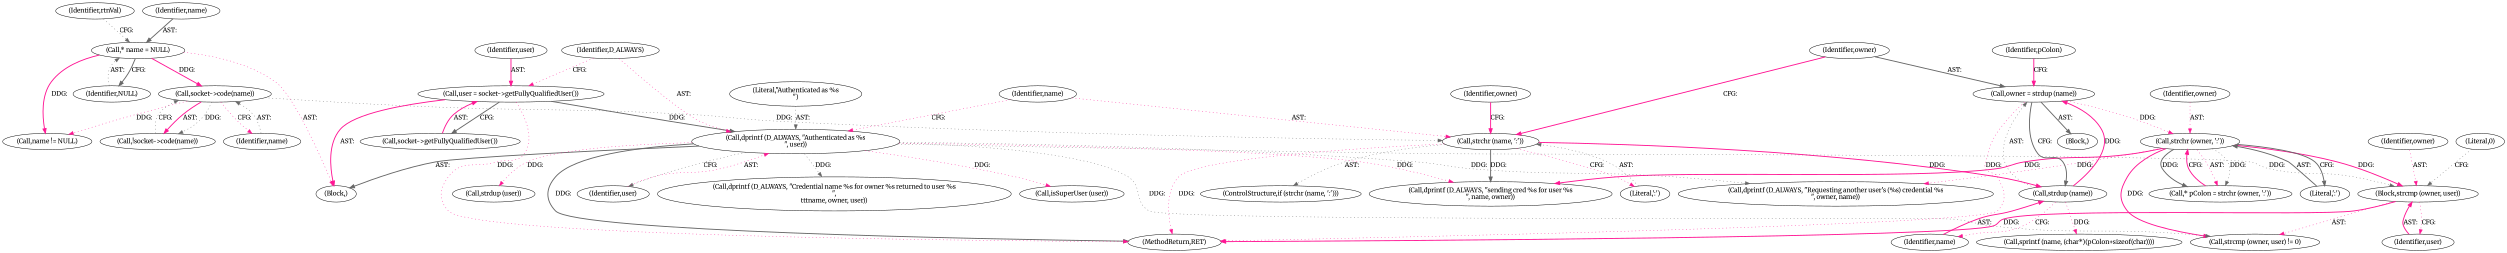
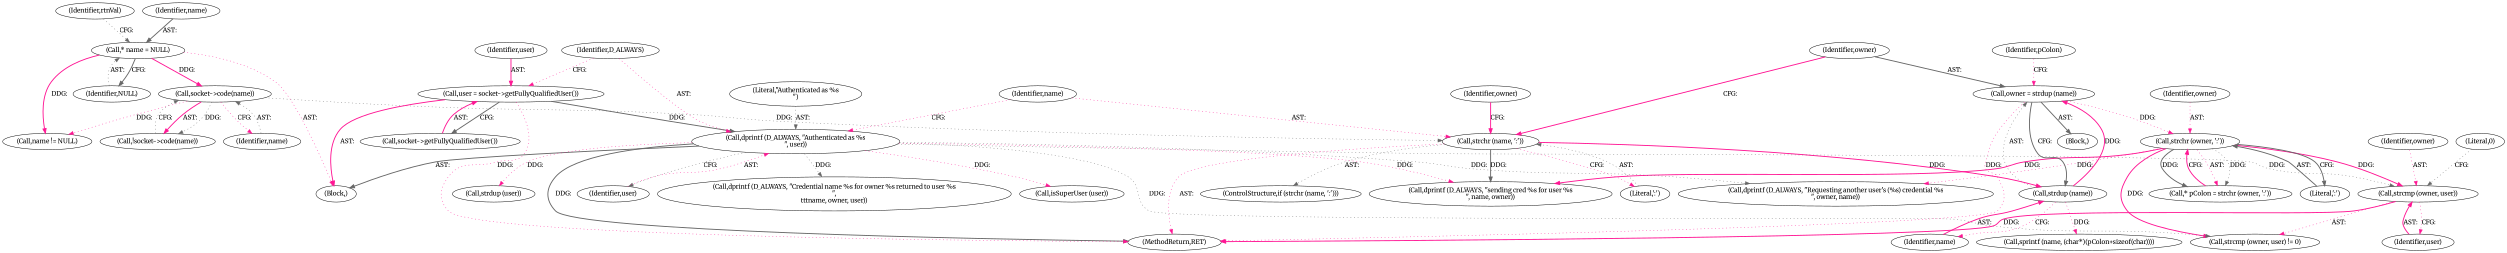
(2034, 70) -> (2034, 70)
(1187, 194) -> (1187, 194)
(2418, 194) -> (2418, 194)
